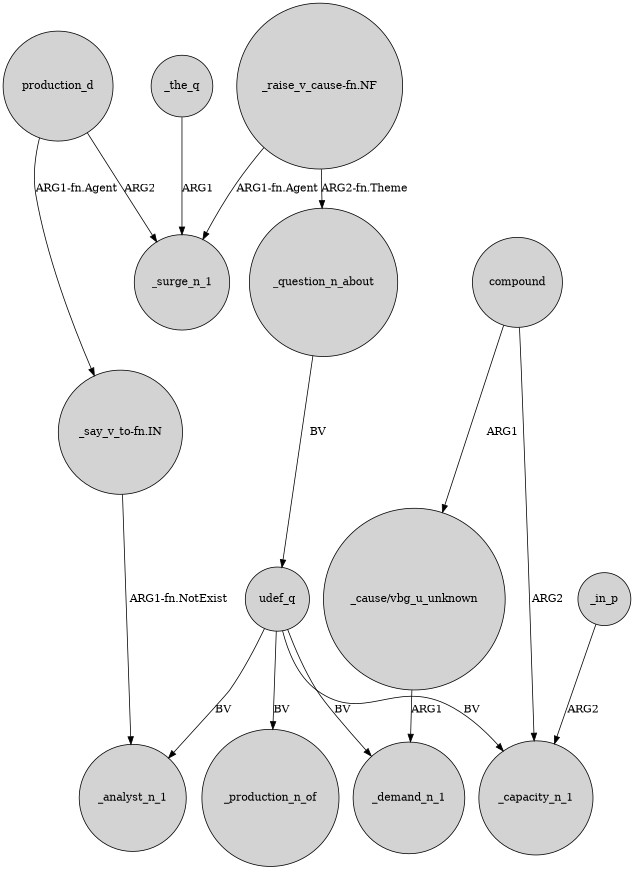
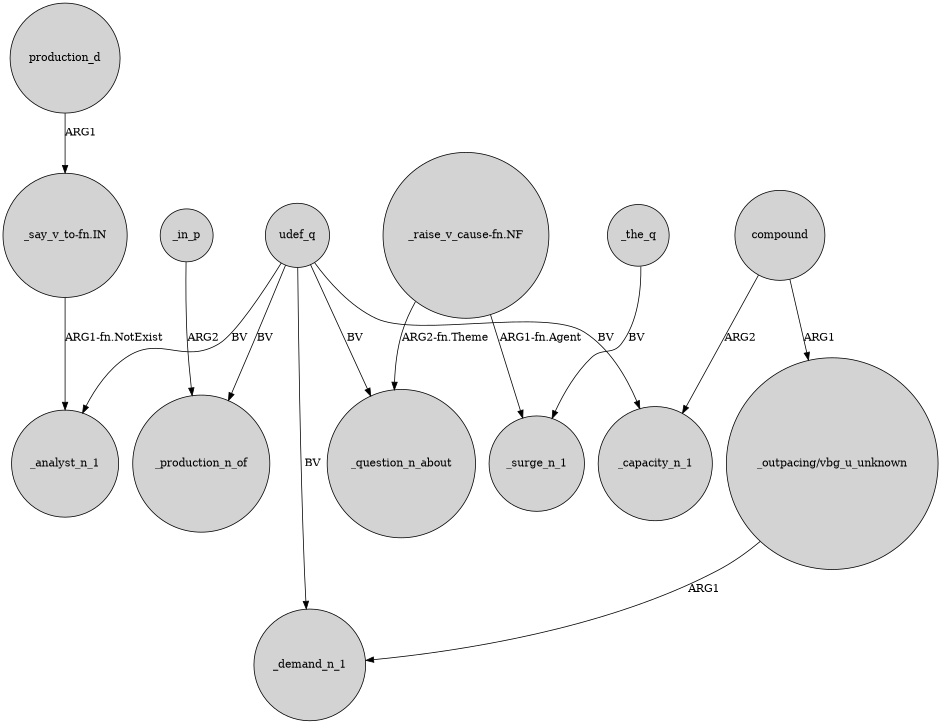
(120, 184) -> none
(77, 189) -> (81, 133)
(198, 189) -> (636, 338)
(298, 458) -> (339, 327)
(414, 599) -> (832, 464)
(576, 680) -> (187, 325)
